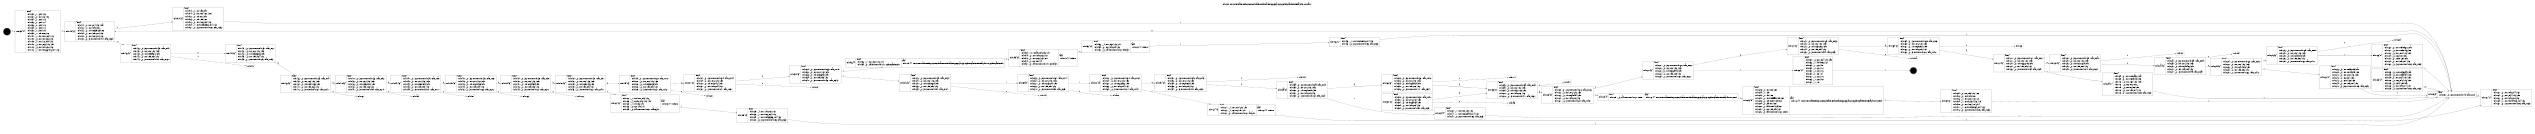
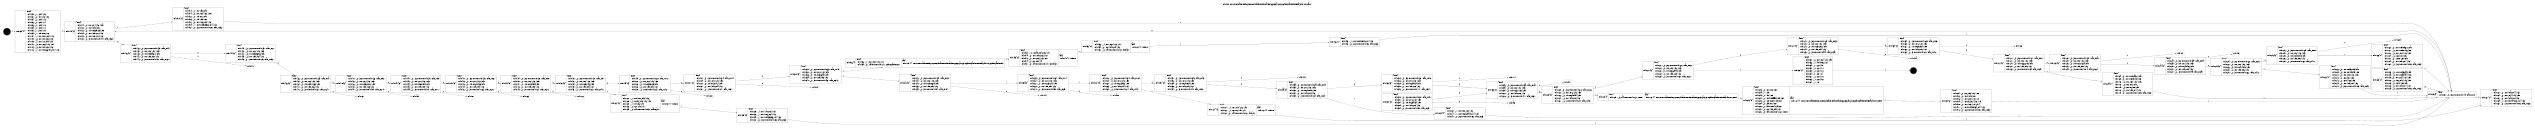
(2479, 96) -> (2477, 98)
